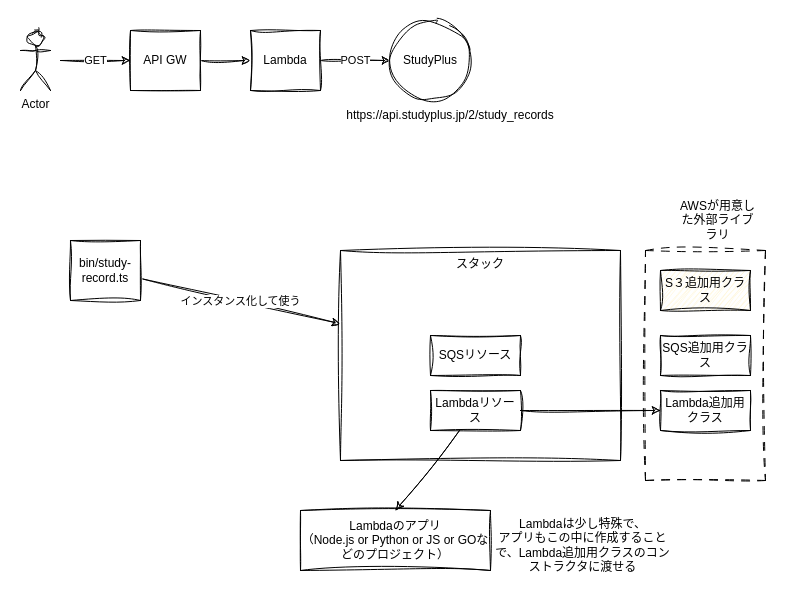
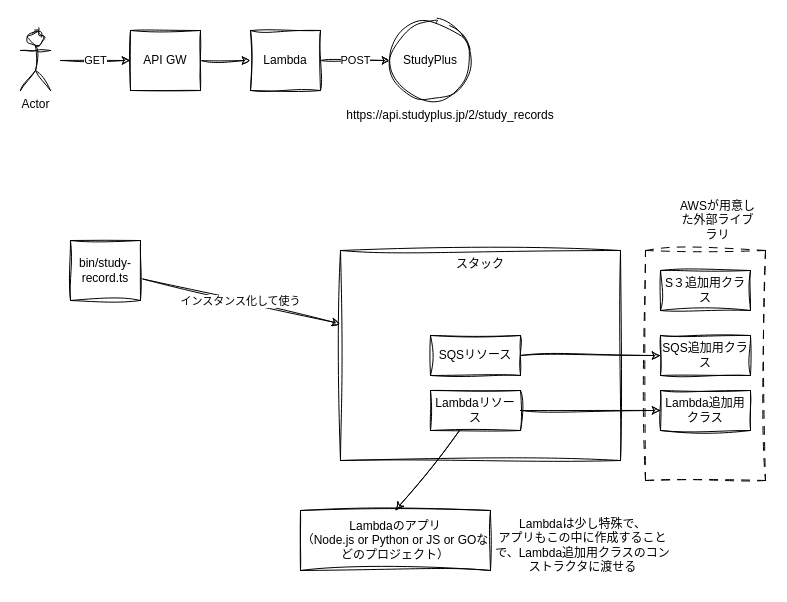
(706, 291) -> (706, 291)
none -> (588, 356)
